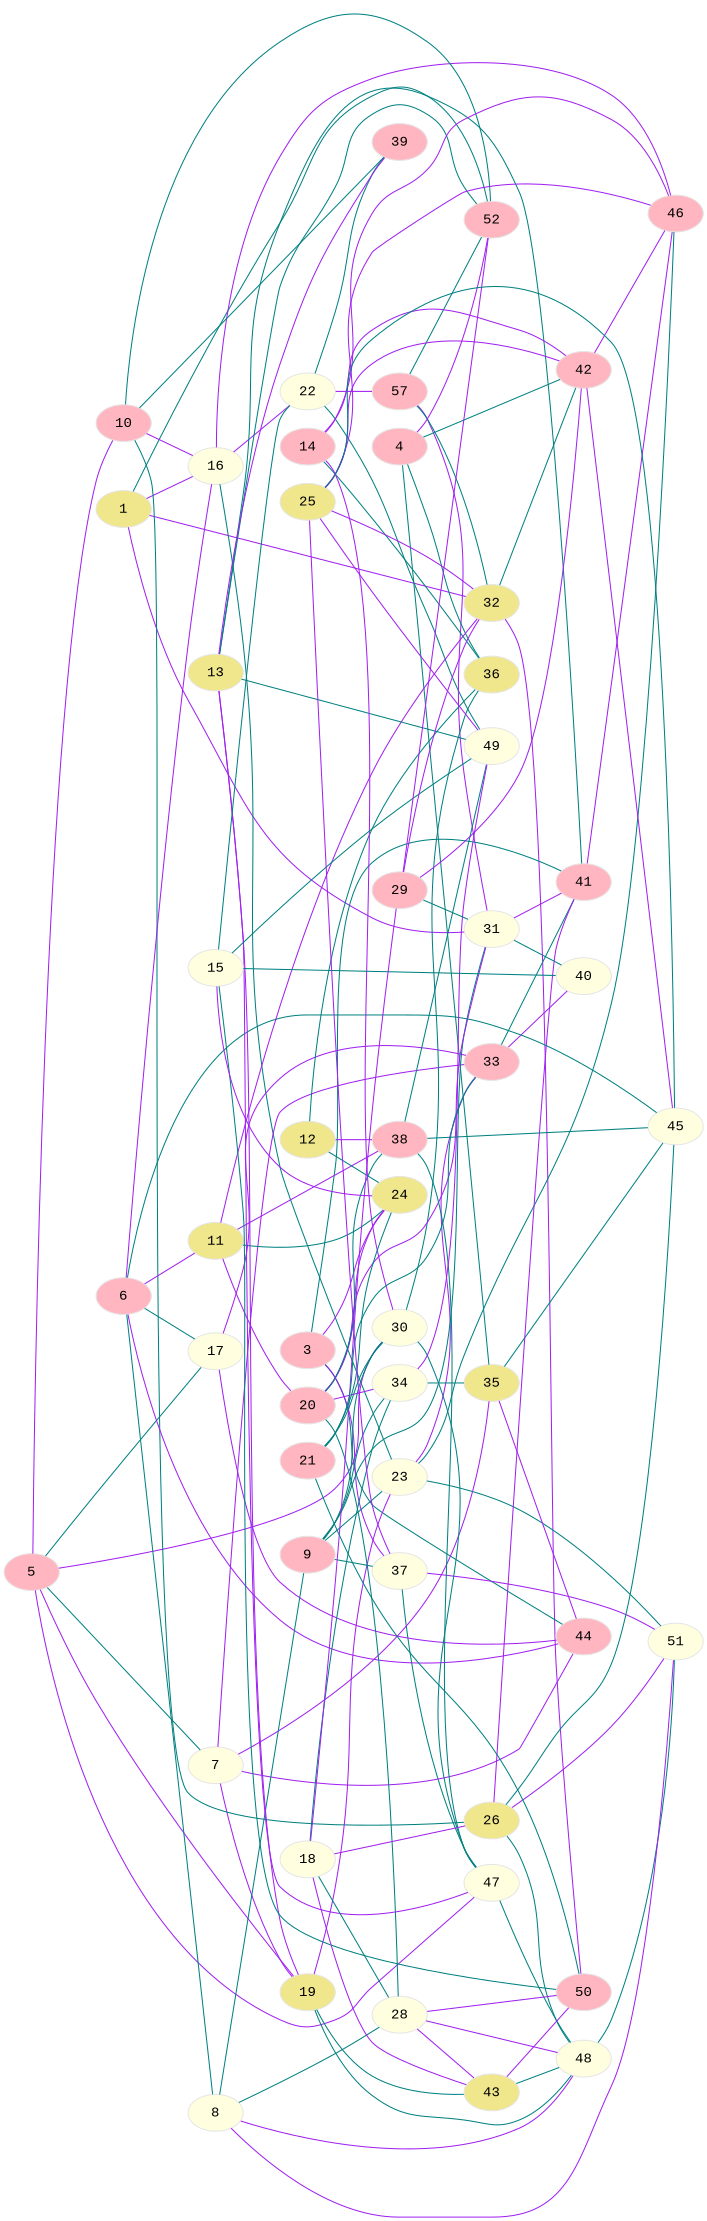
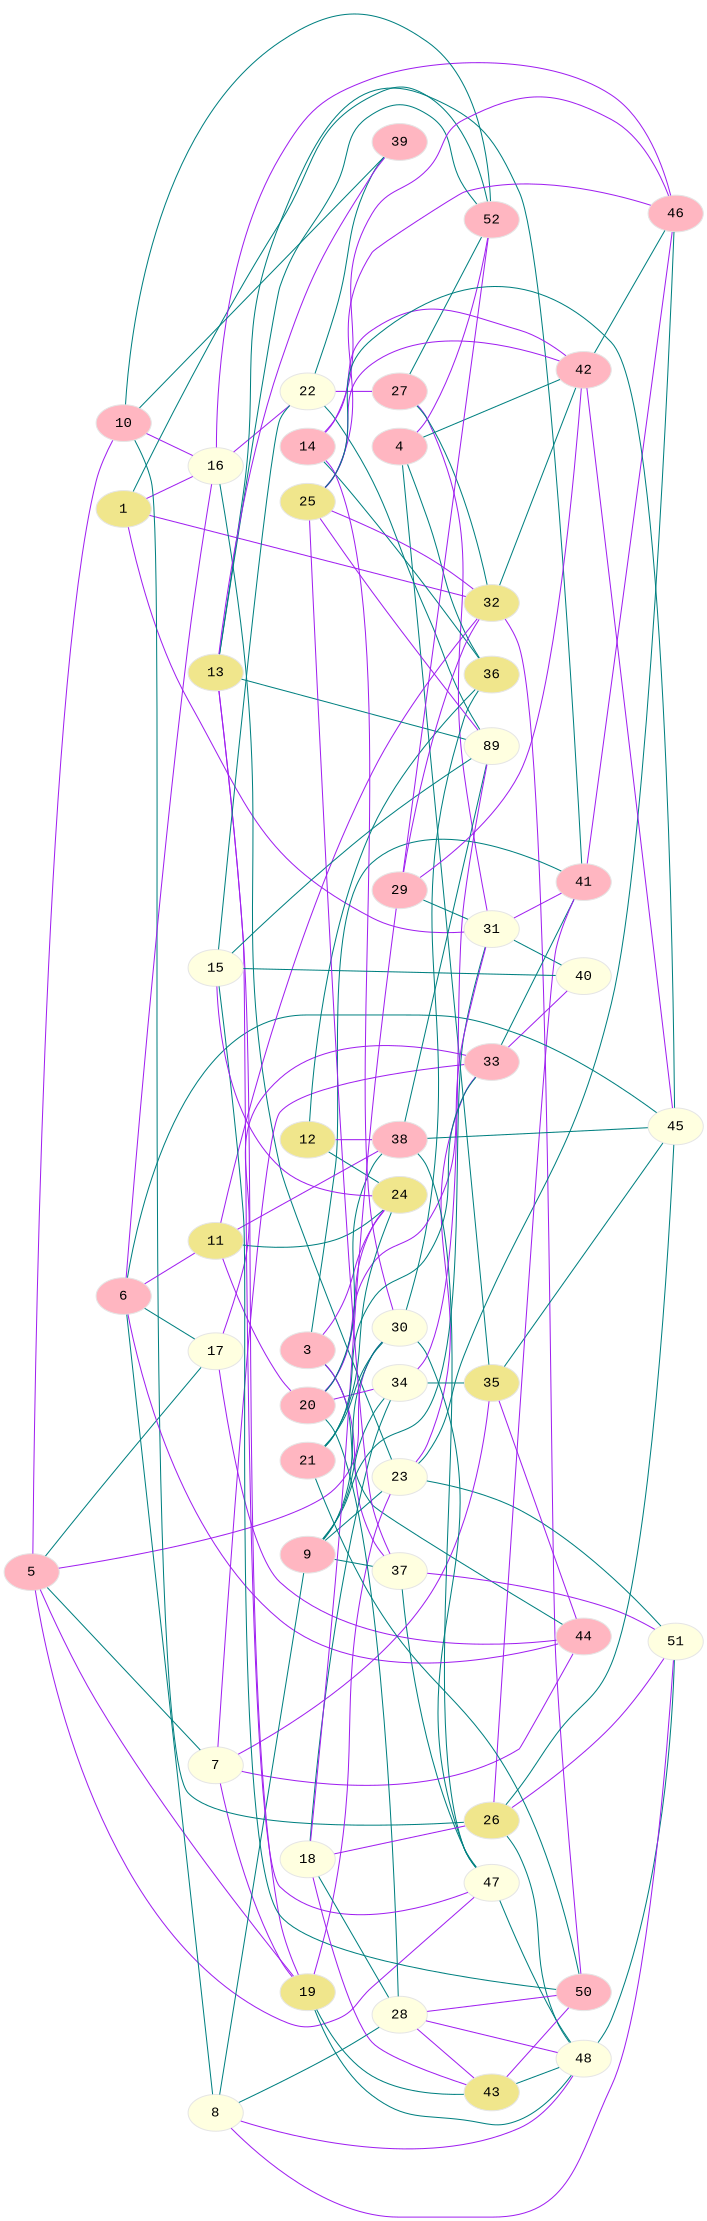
(630, 292) -> (630, 292)
(400, 391) -> (400, 391)
(492, 746) -> (492, 746)
